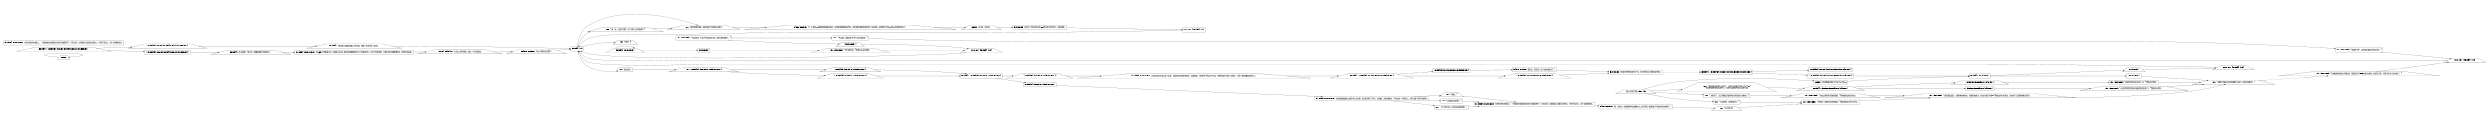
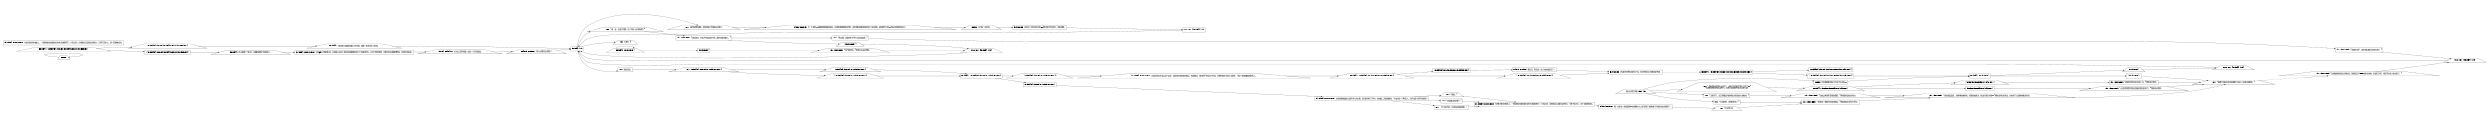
(662, 28) -> (664, 34)
